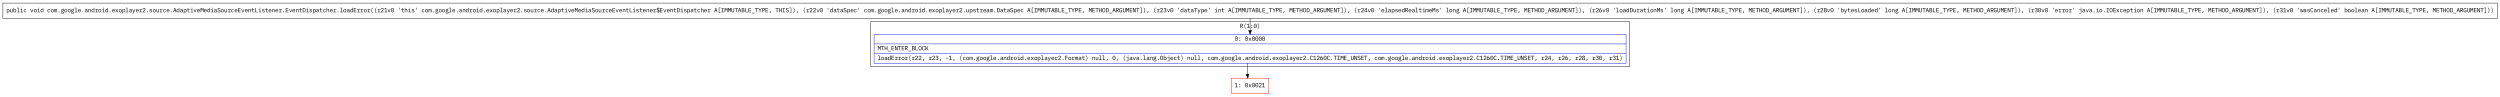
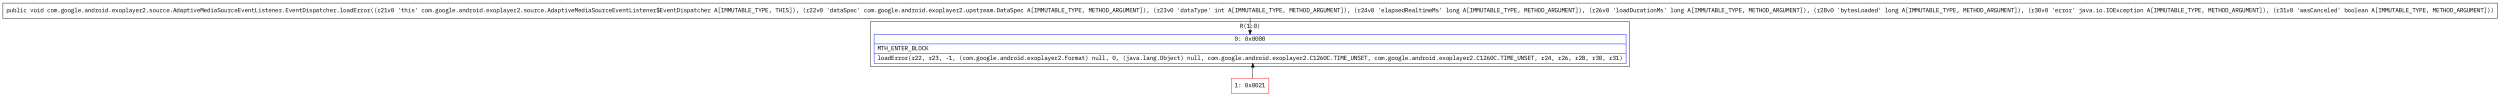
(1247, 69) -> (1253, 73)
